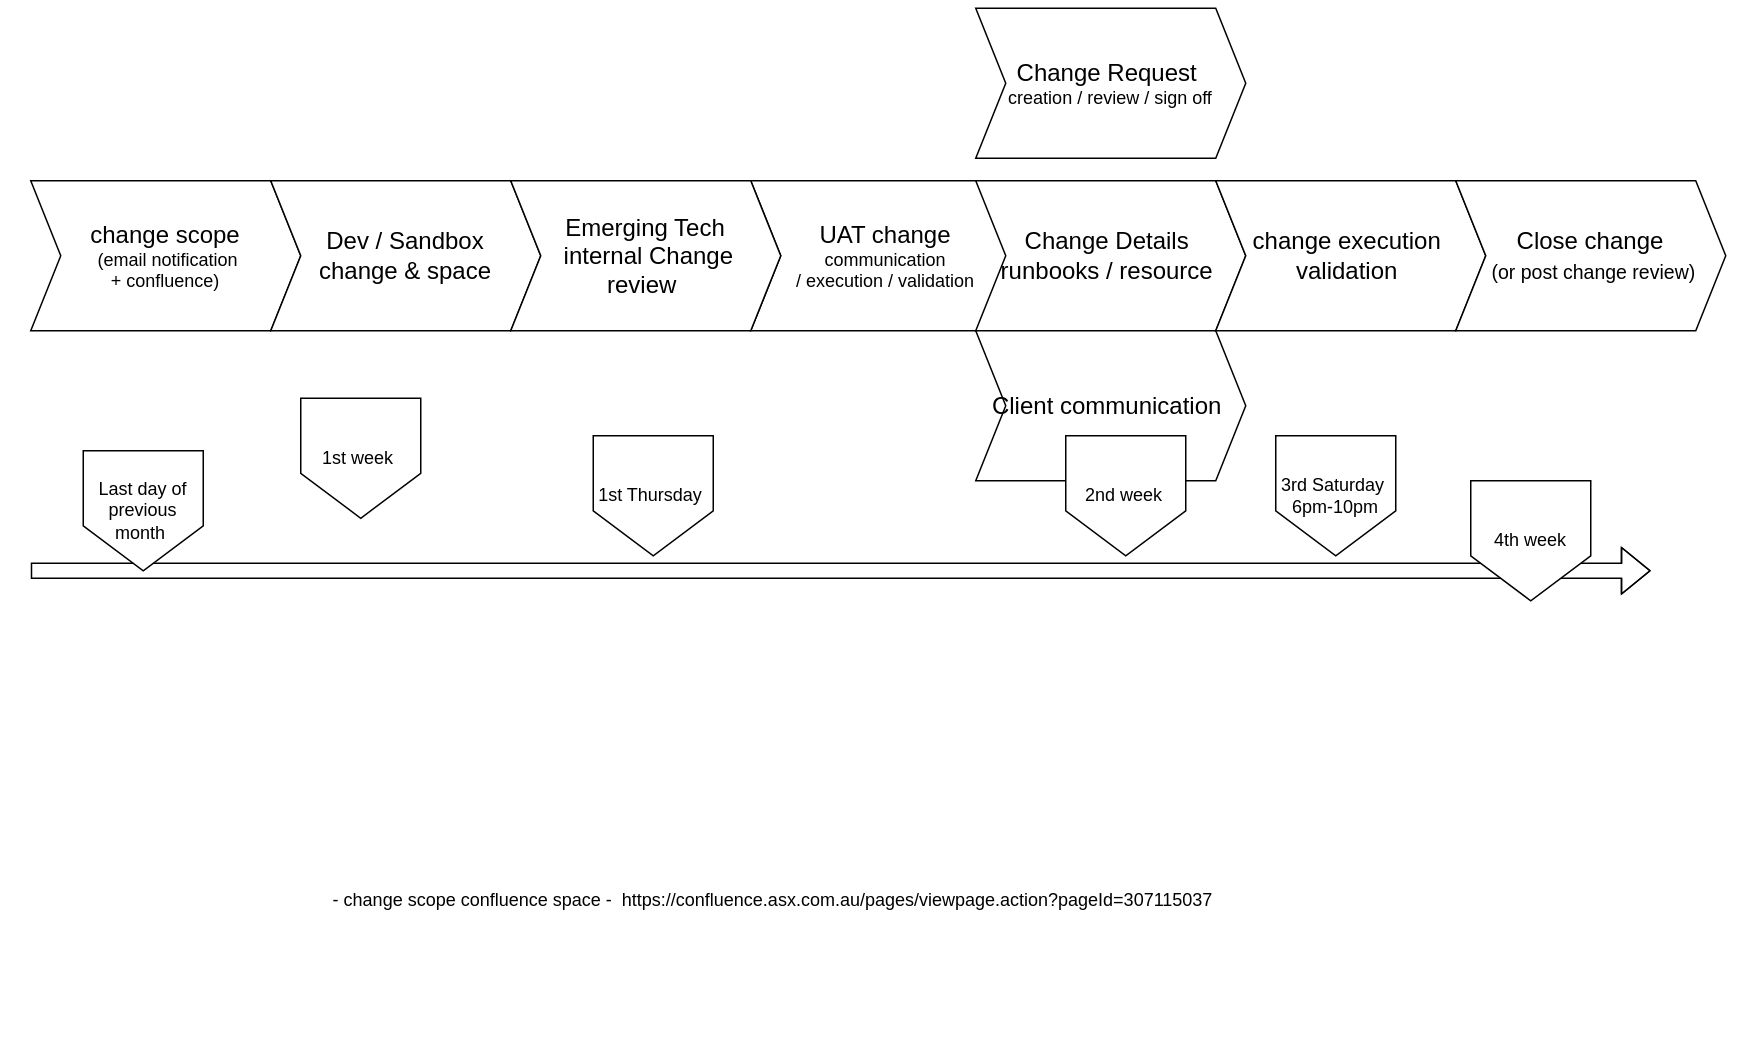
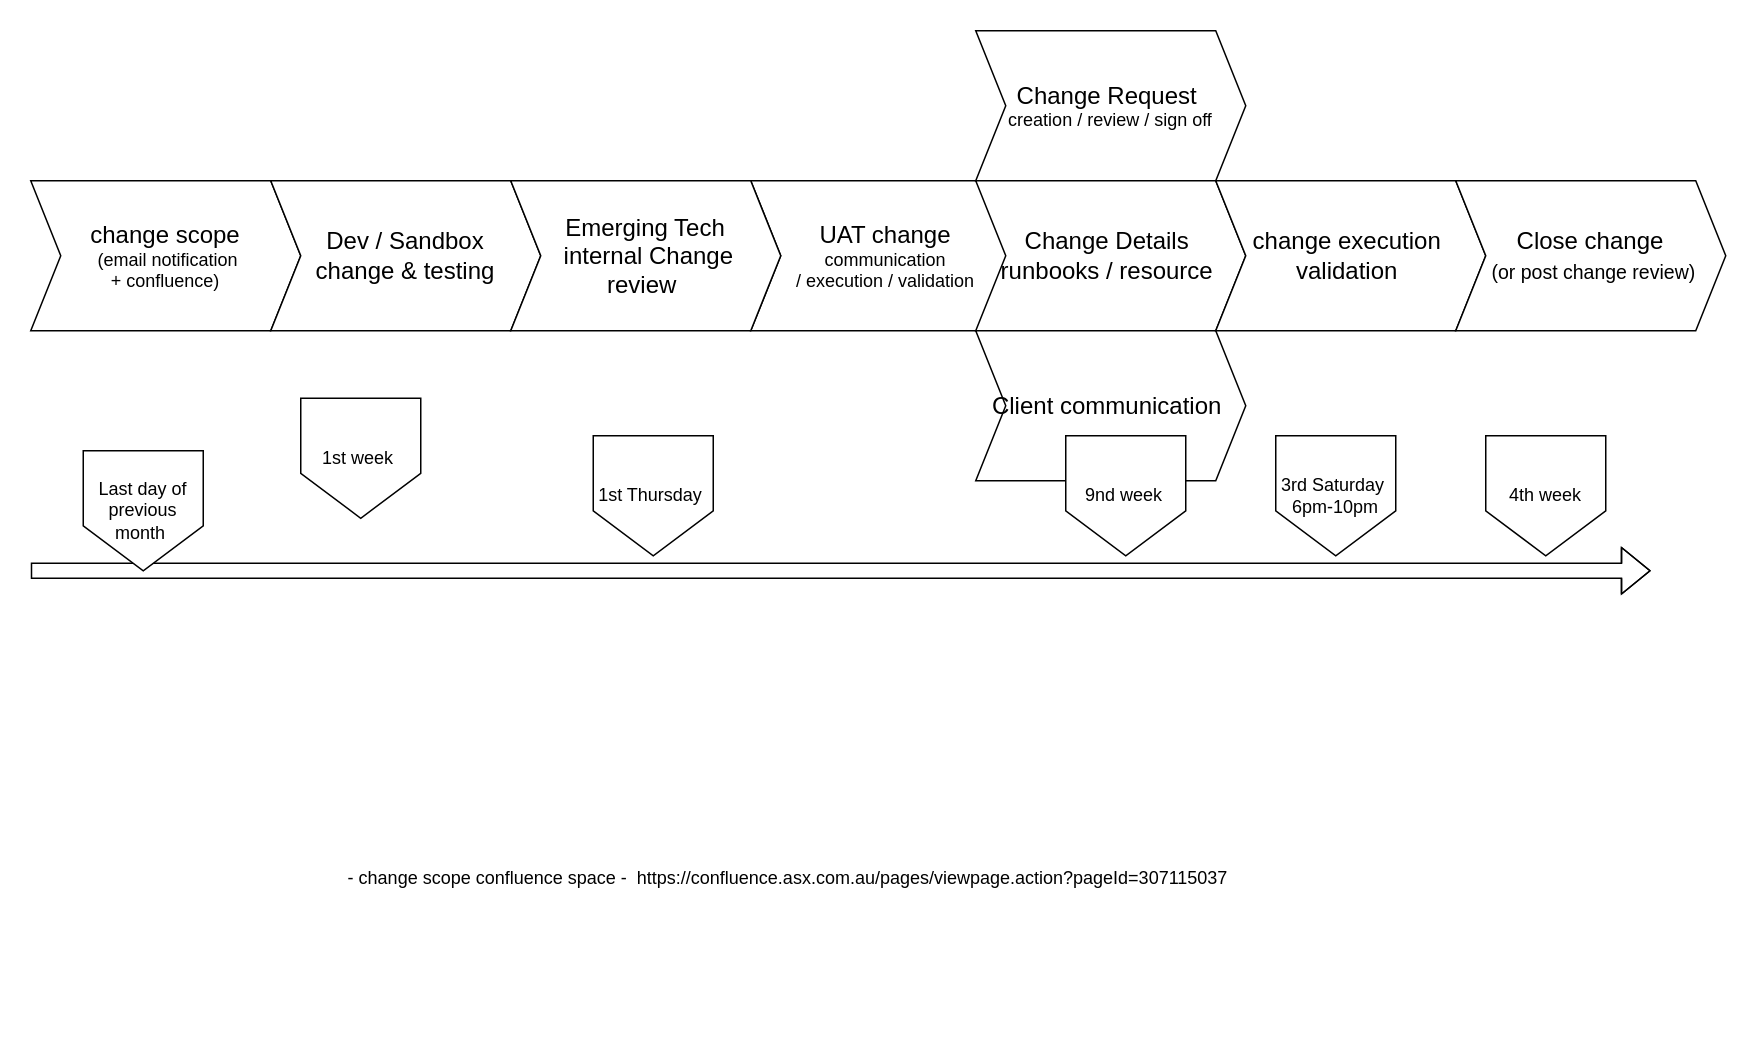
(1111, 83) -> (1111, 106)
(406, 256) -> (406, 256)
(1126, 496) -> (1126, 496)
(1531, 541) -> (1546, 496)
(773, 901) -> (788, 878)
